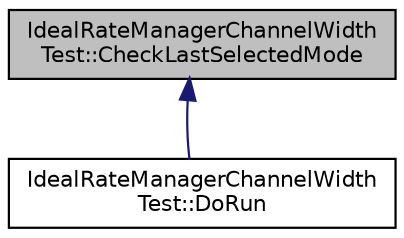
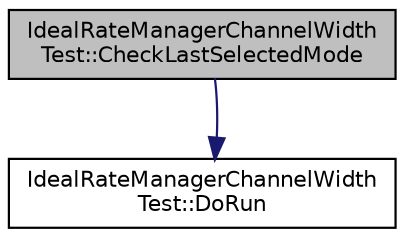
(187, 130) -> (217, 108)
